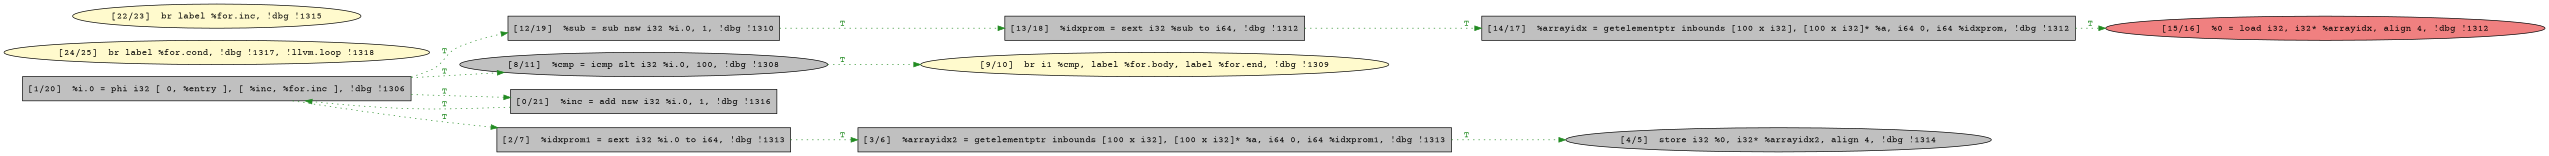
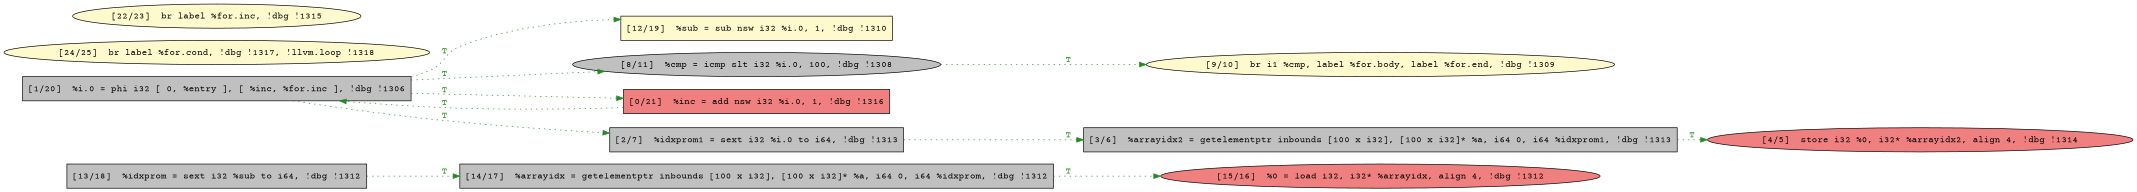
(644, 28) -> (757, 28)
(889, 28) -> none
(644, 102) -> (757, 102)
(1779, 140) -> (1920, 140)
